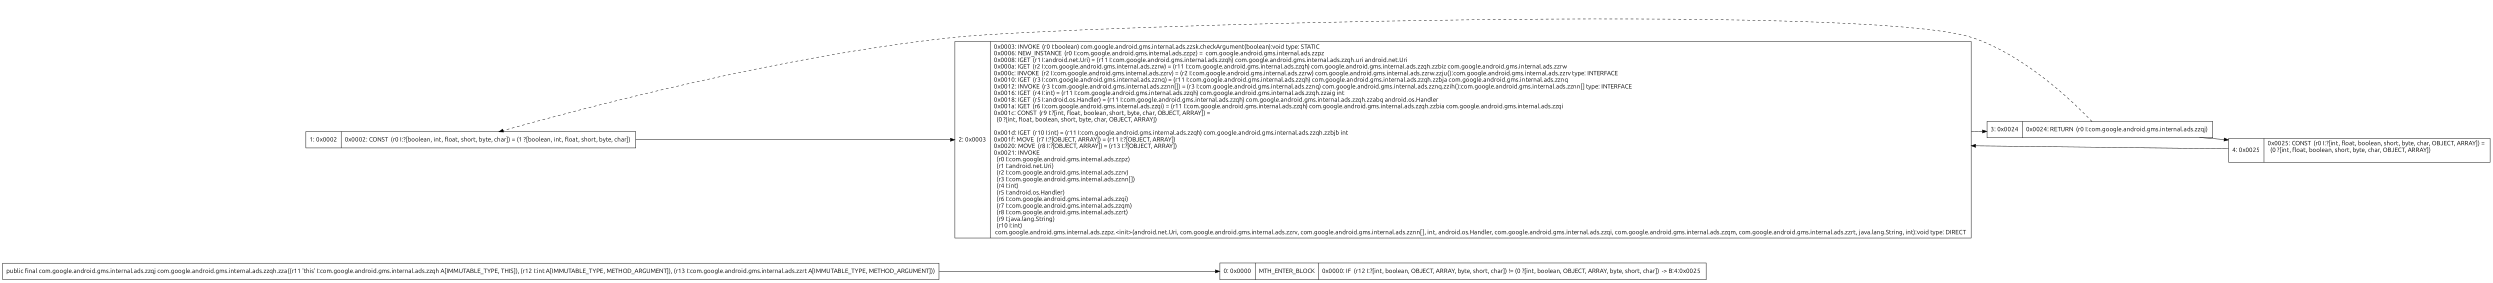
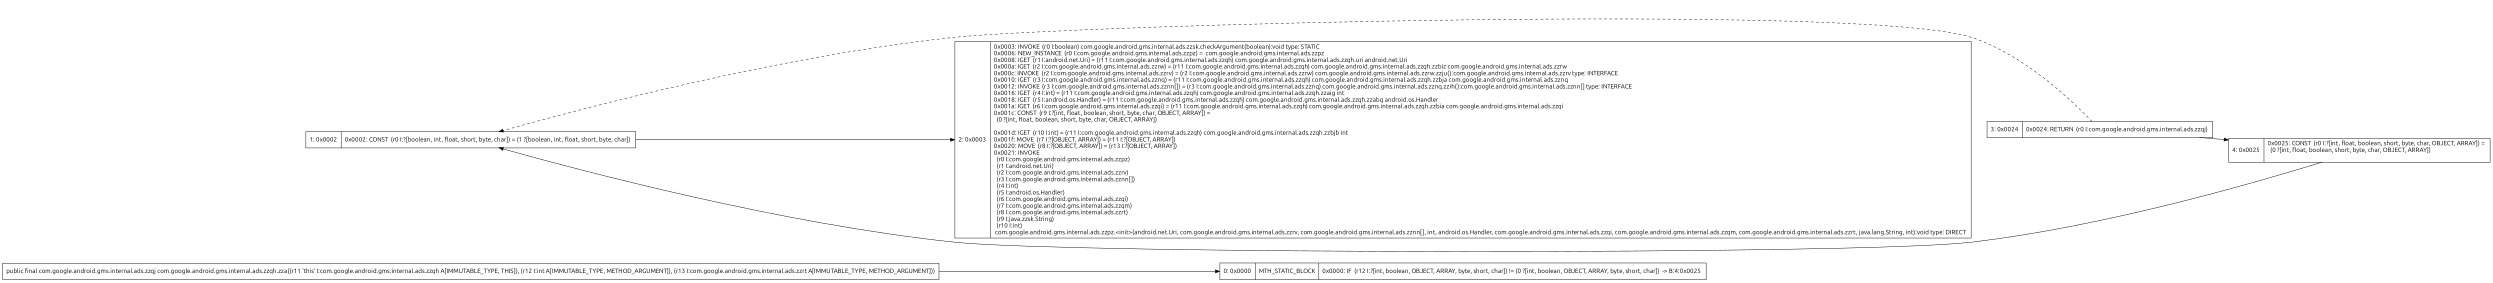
(1977, 132) -> none
(2102, 147) -> (1412, 251)
(1024, 219) -> (1024, 219)
(1287, 271) -> (1287, 271)
